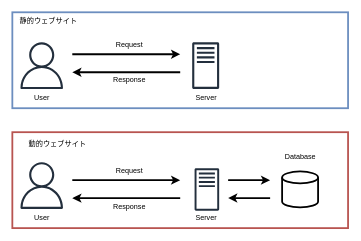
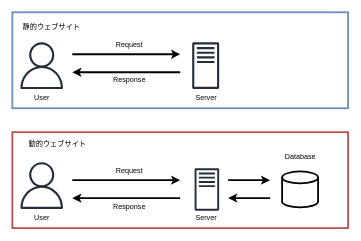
(48, 21) -> (51, 27)
